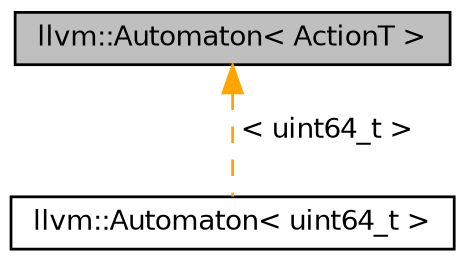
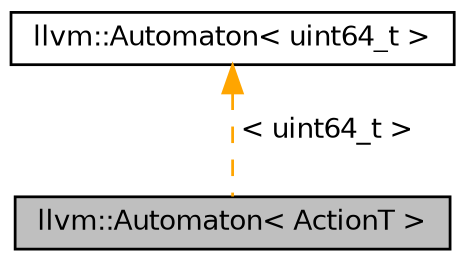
(233, 145) -> (233, 145)
